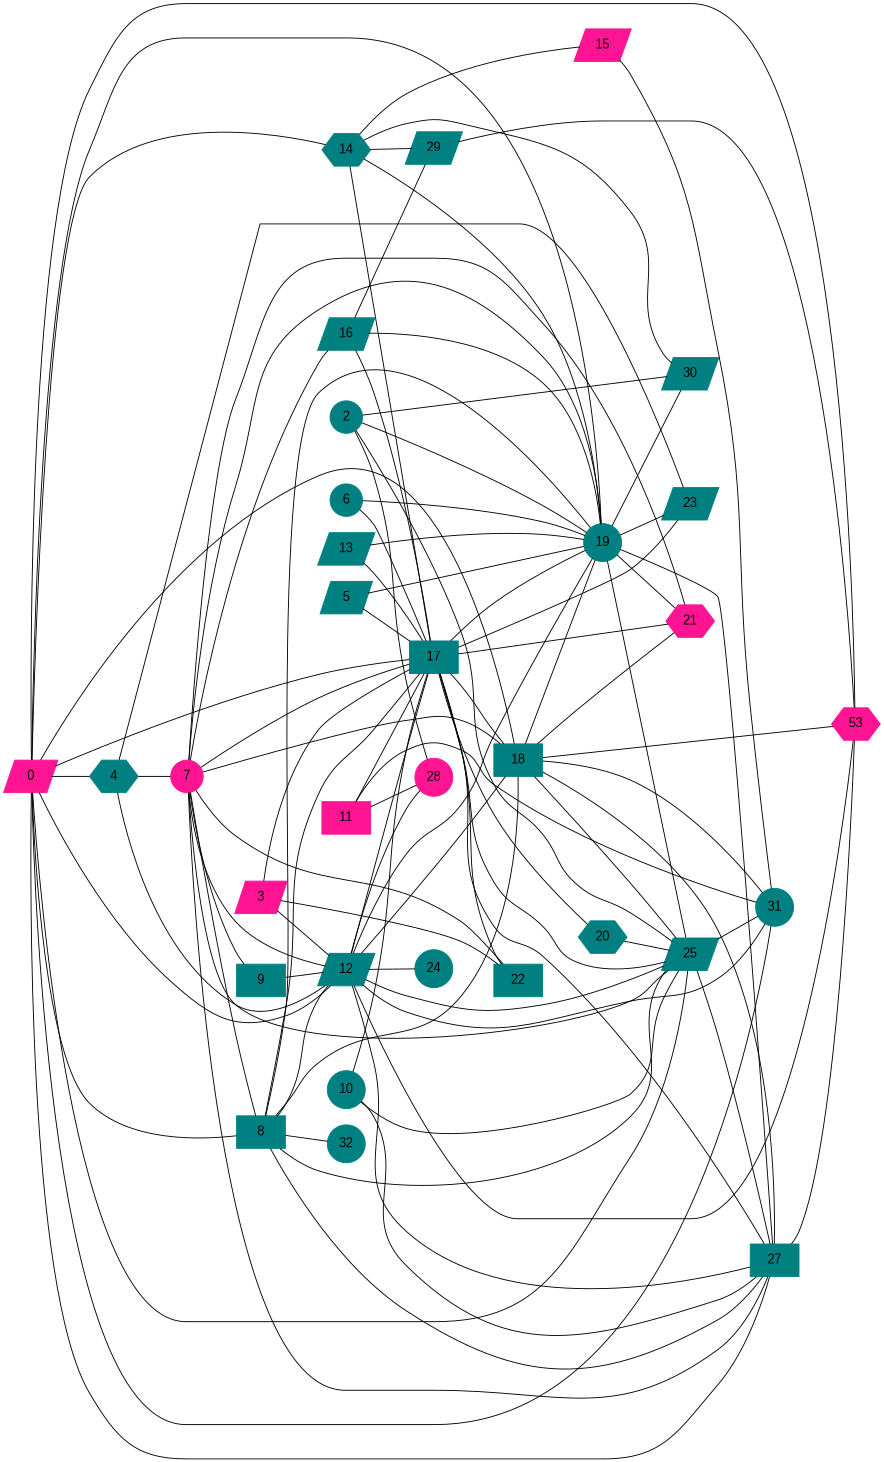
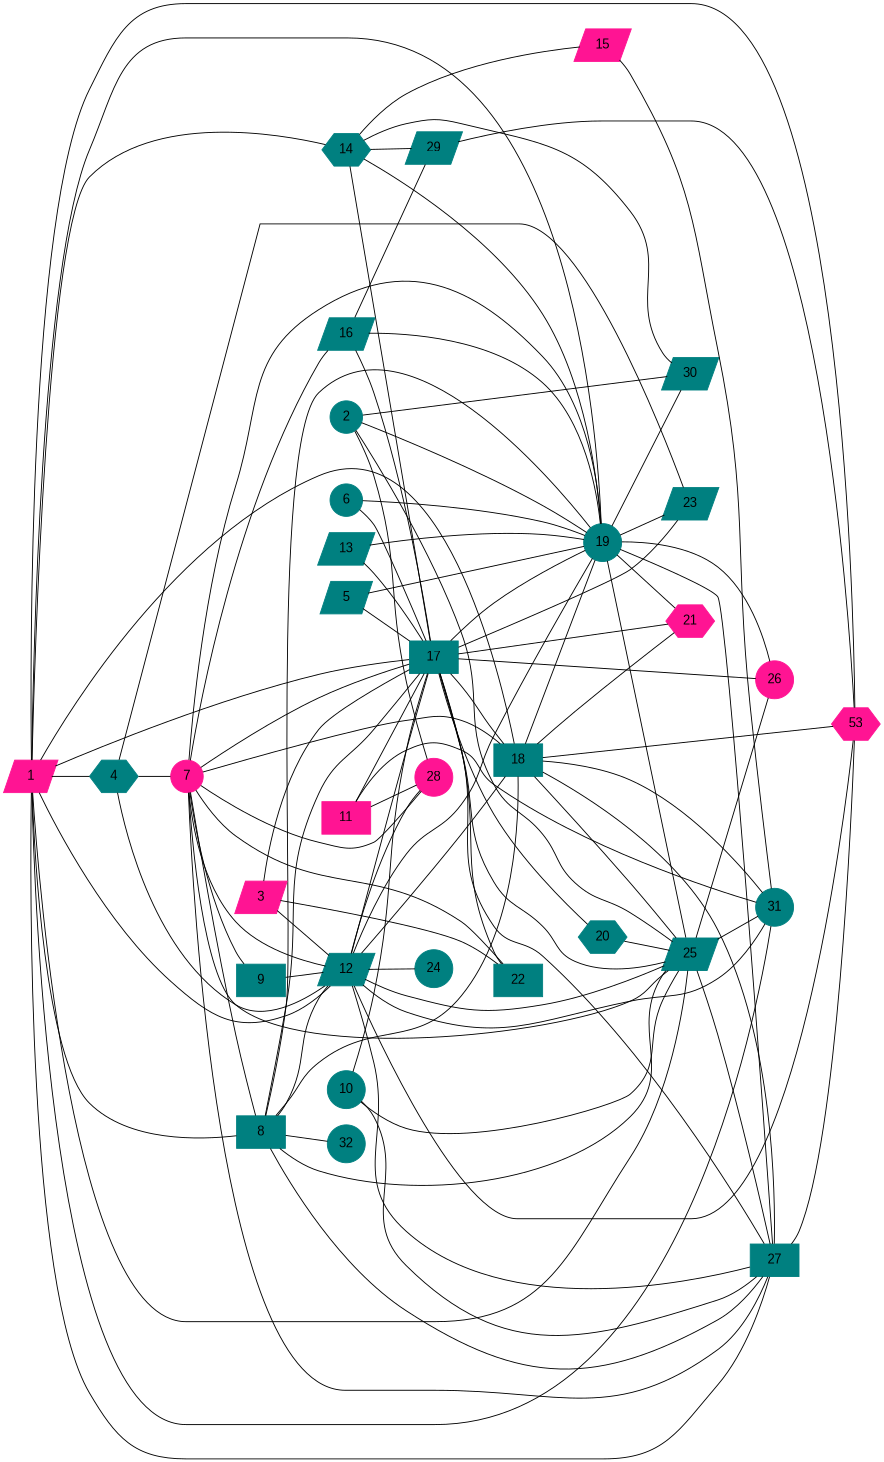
(335, 259) -> (316, 842)
none -> (775, 680)
(31, 776) -> (31, 776)
